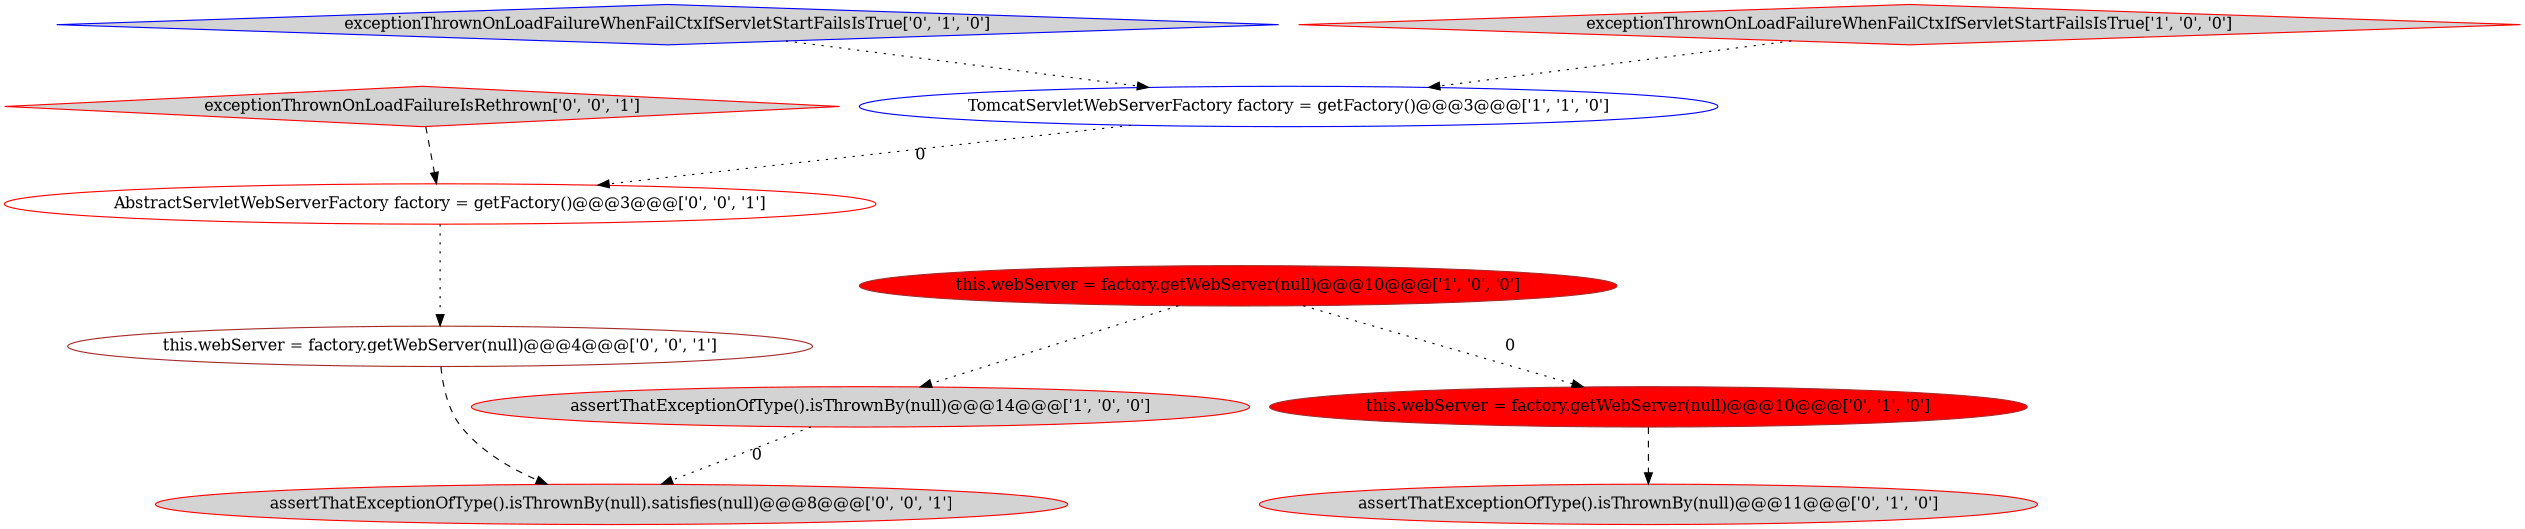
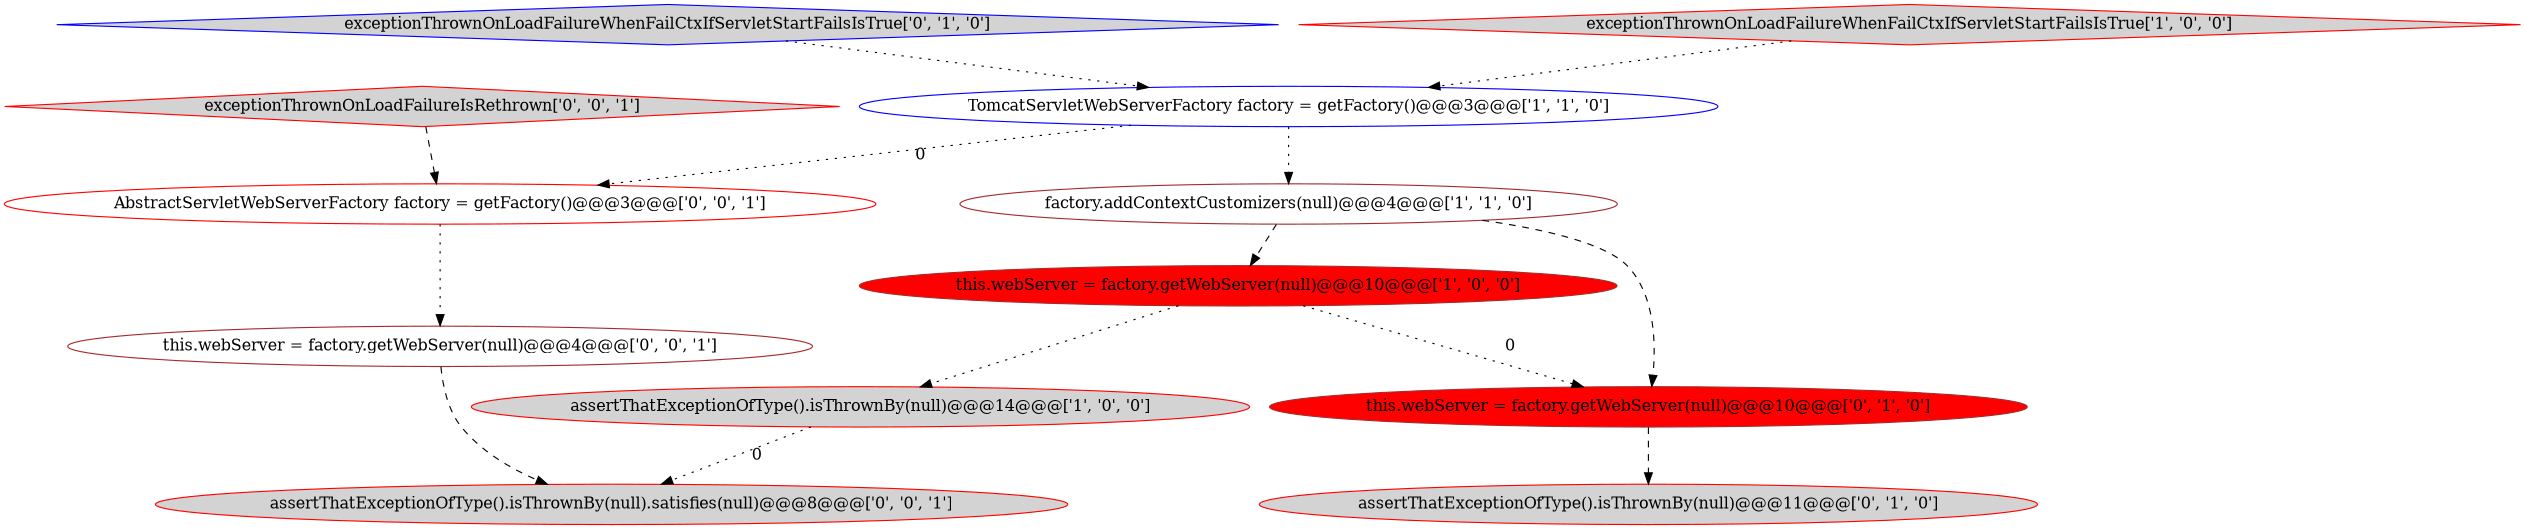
none -> (1289, 204)
